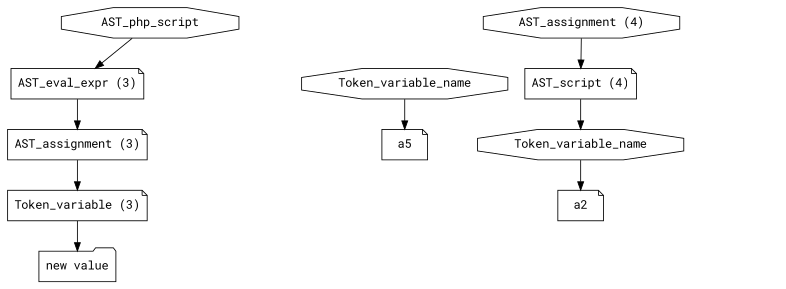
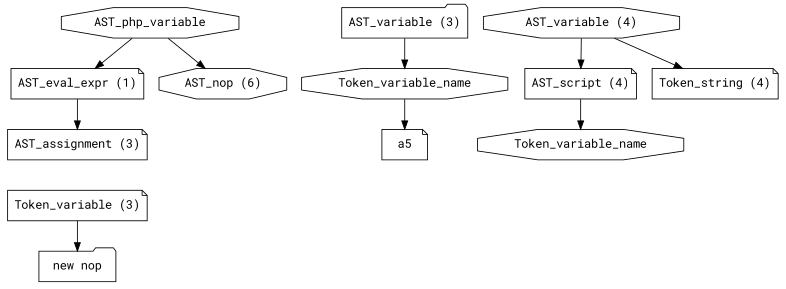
(150, 23) -> (150, 23)
none -> (405, 23)
(582, 23) -> (582, 23)
(77, 84) -> (77, 84)
none -> (223, 84)
none -> (715, 84)
(77, 171) -> none
(581, 206) -> none
(77, 266) -> (77, 266)
